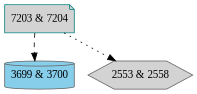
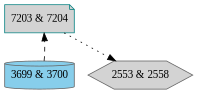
(34, 43) -> (45, 51)
